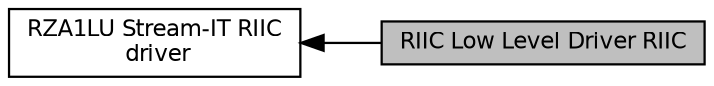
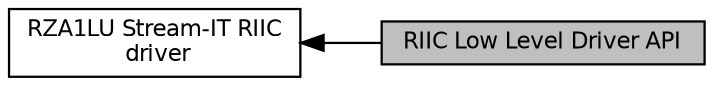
(543, 43) -> (543, 43)
